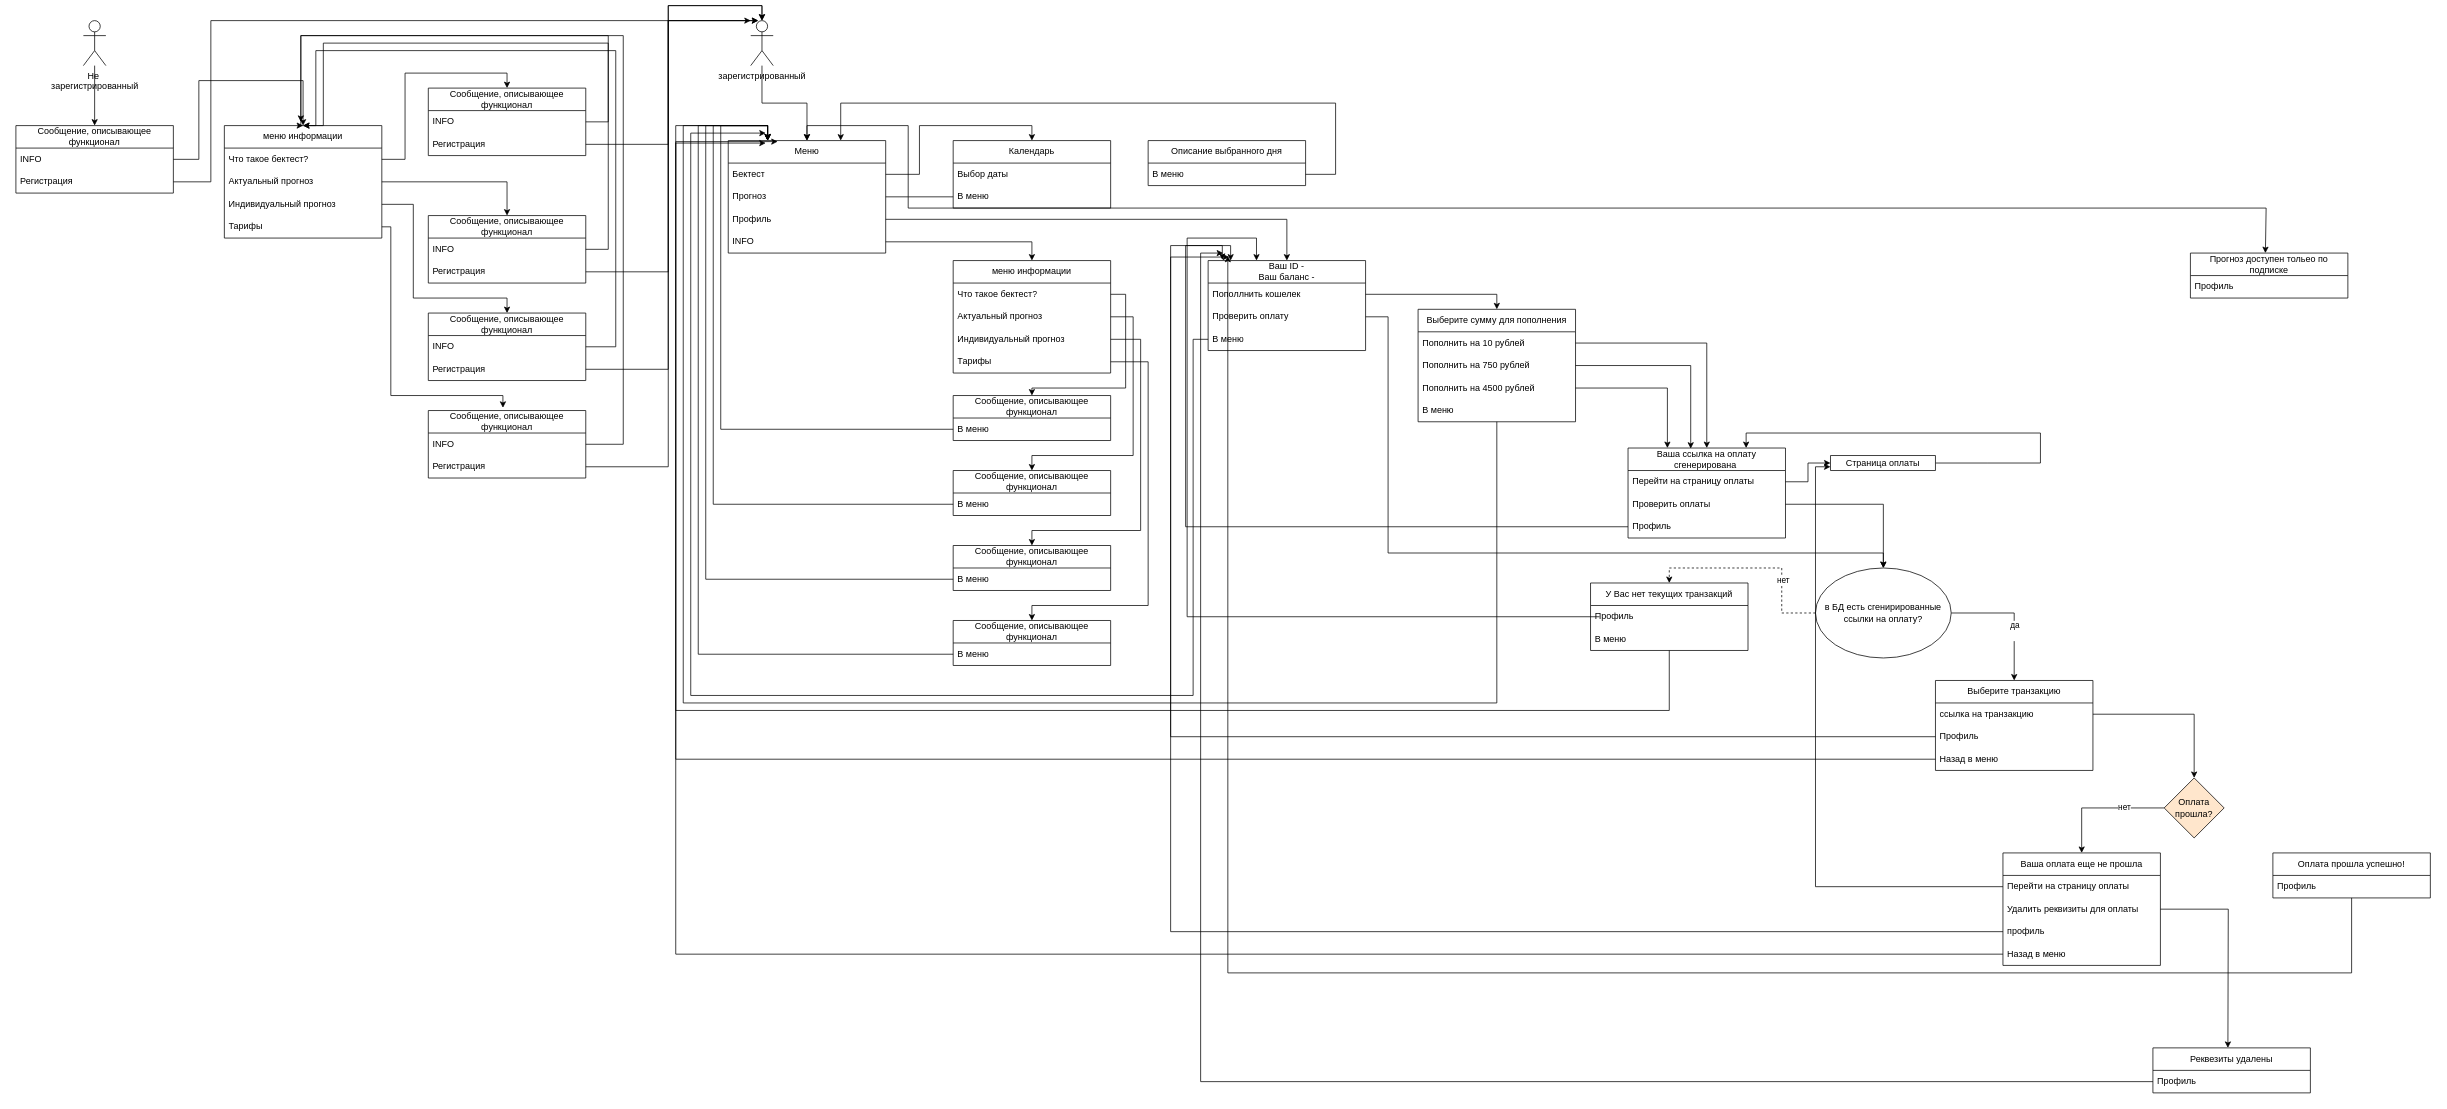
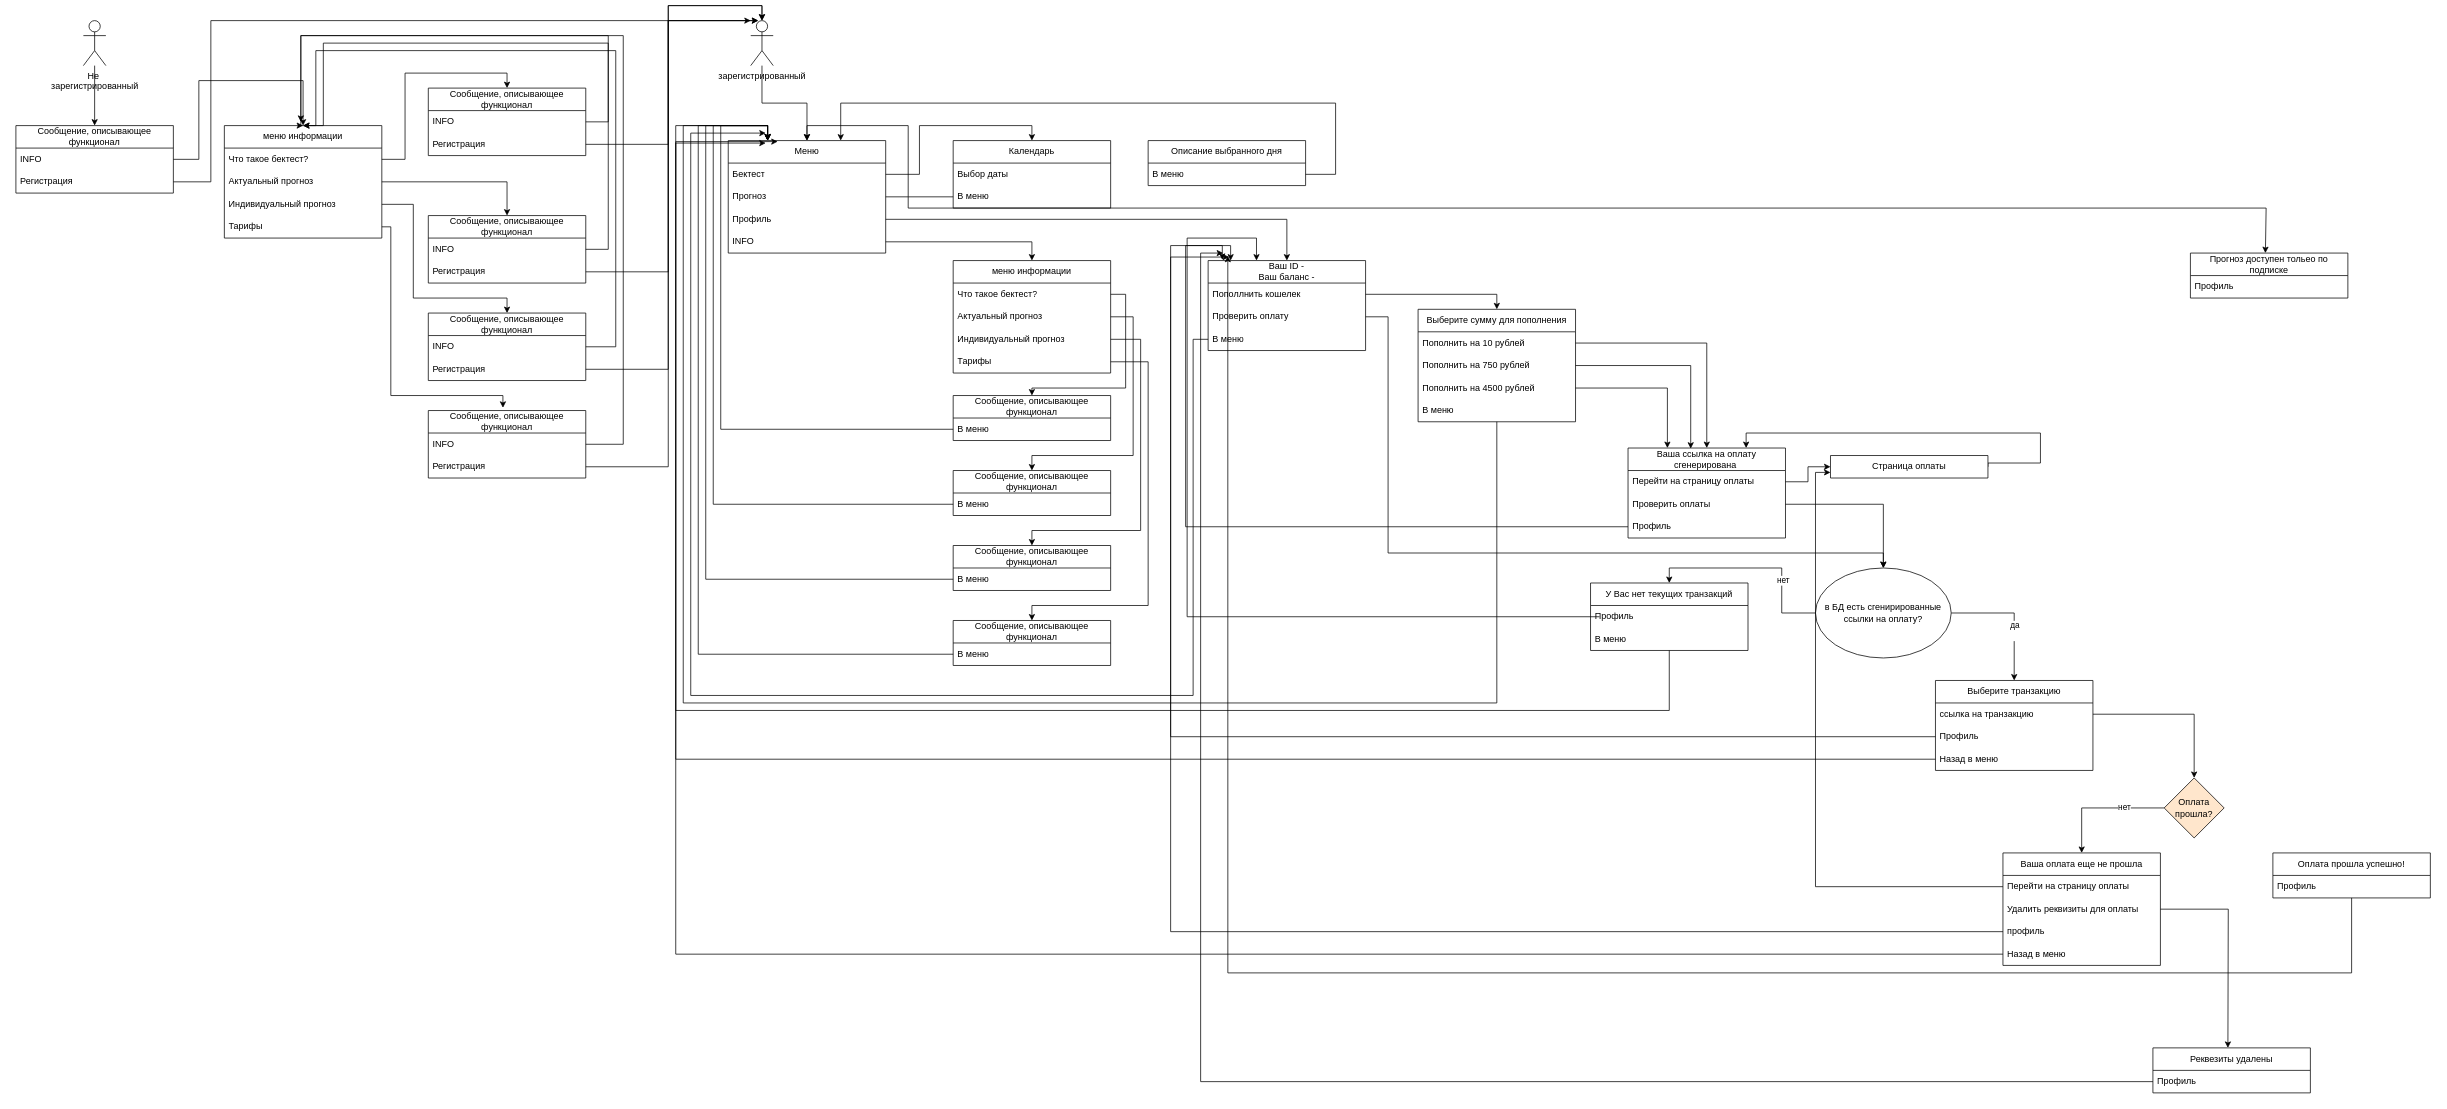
(1883, 463) -> (1909, 467)
(1725, 568) -> (1725, 568)
